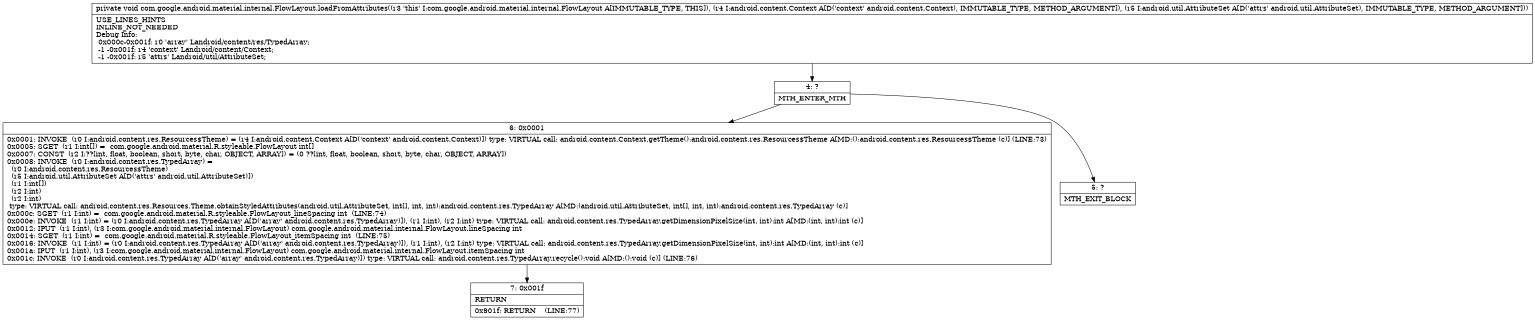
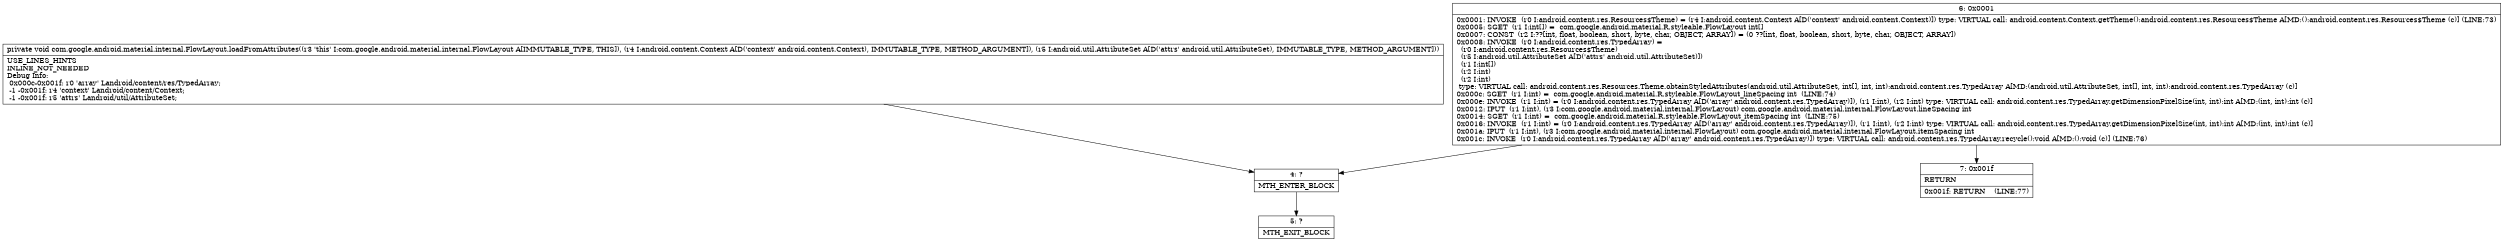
(812, 98) -> (1296, 186)
(757, 113) -> (1433, 159)
(527, 311) -> (1977, 192)
